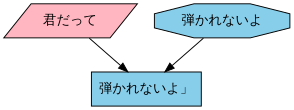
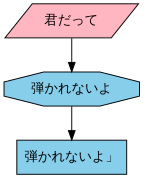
(105, 52) -> (72, 50)
